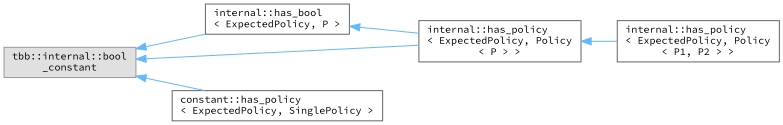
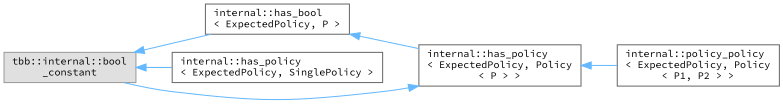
(698, 41) -> (698, 65)
(283, 52) -> (266, 99)
(277, 106) -> (277, 67)
